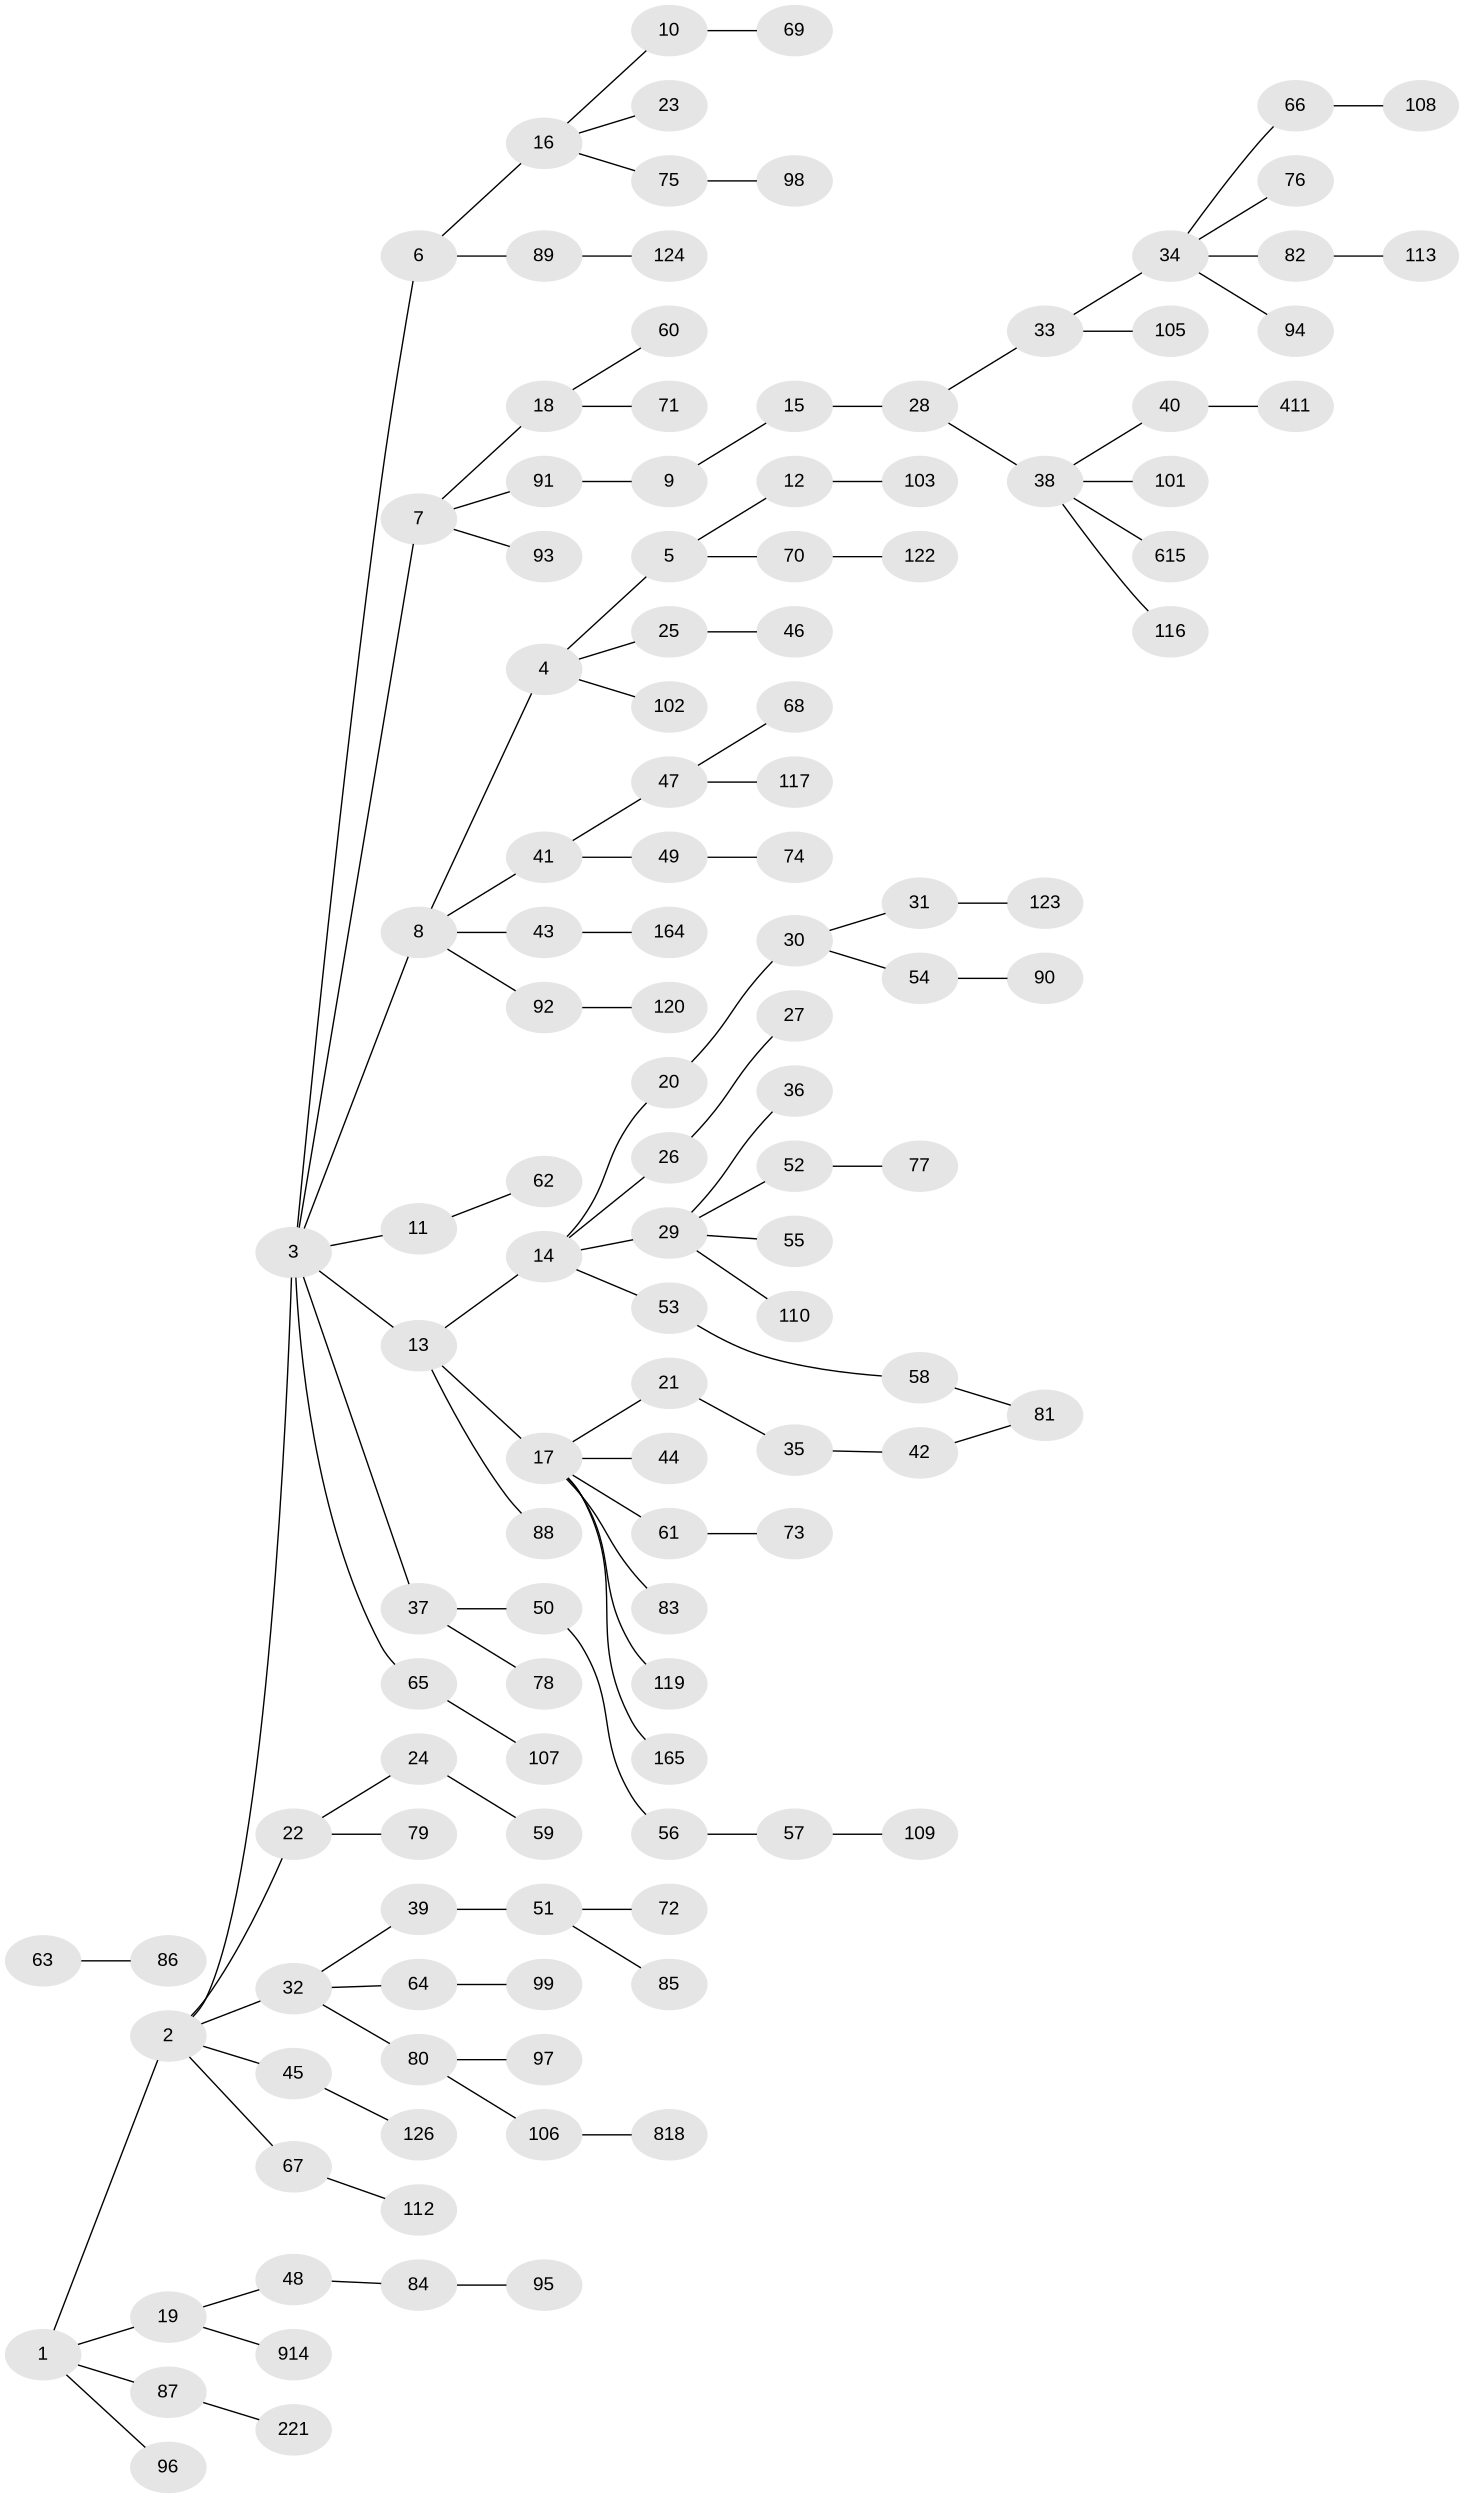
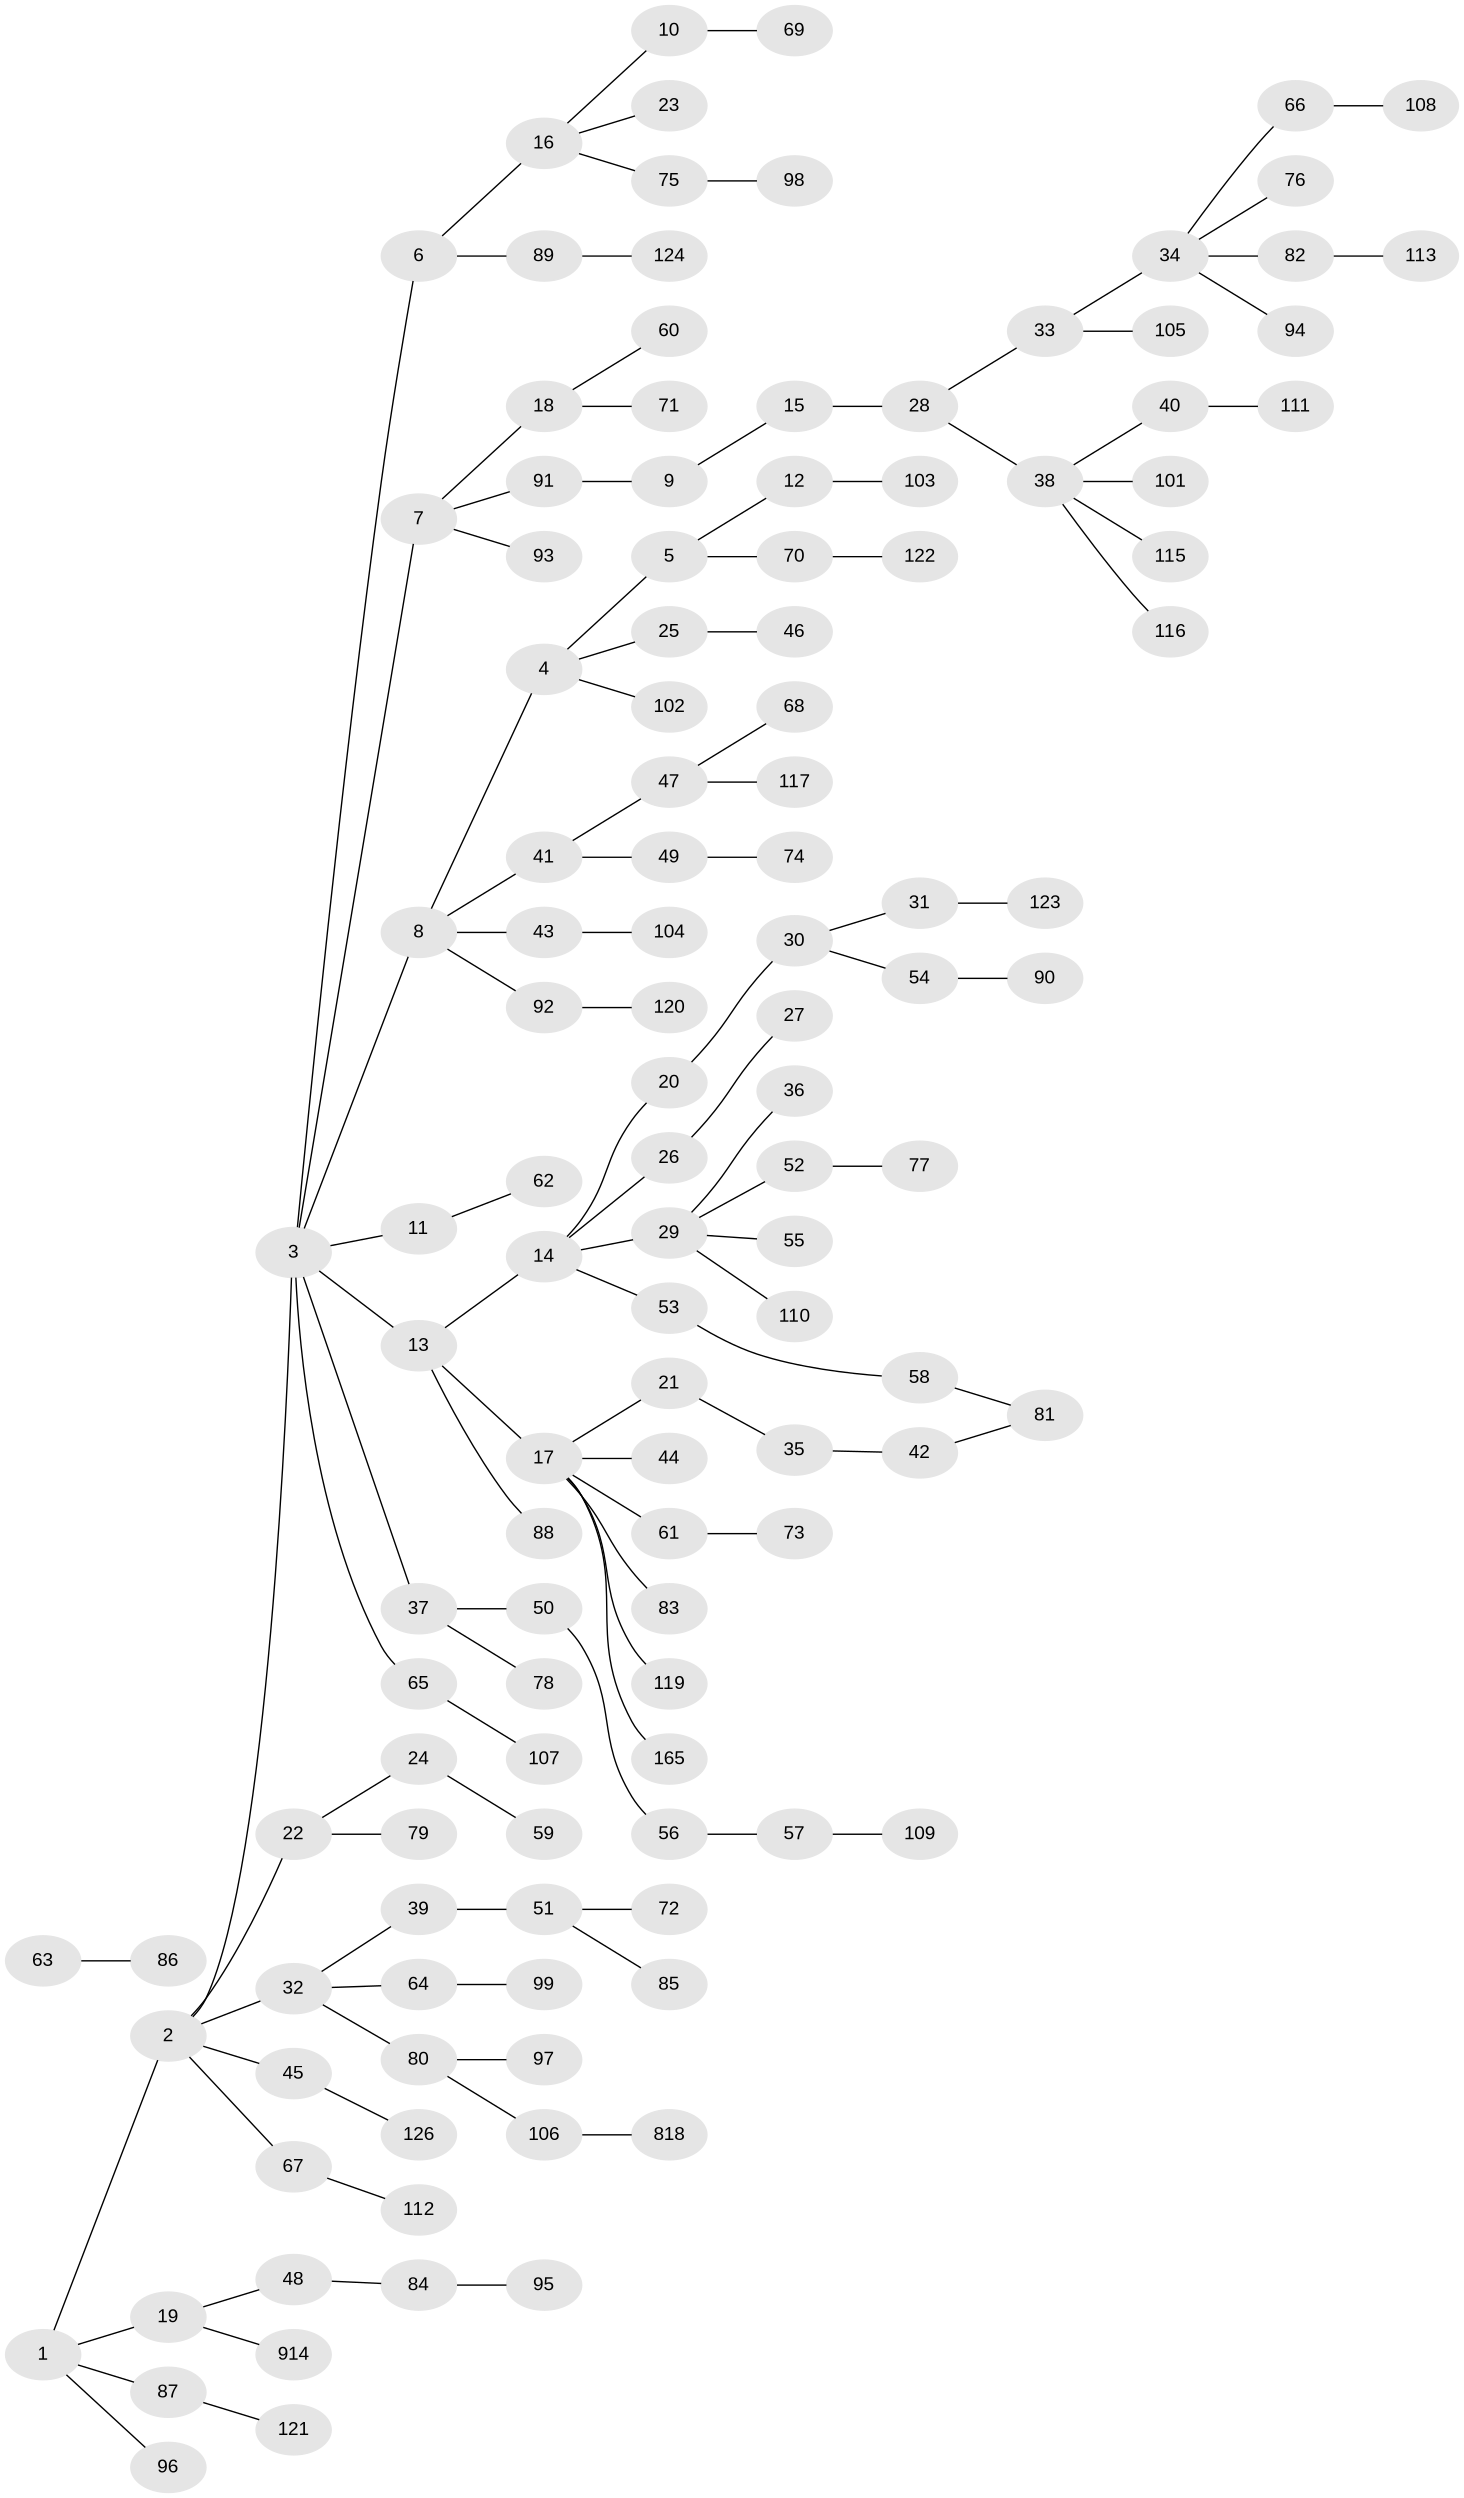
(1296, 406) -> (1296, 406)
(1170, 557) -> (1170, 557)
(669, 932) -> (669, 932)
(294, 2430) -> (294, 2430)
